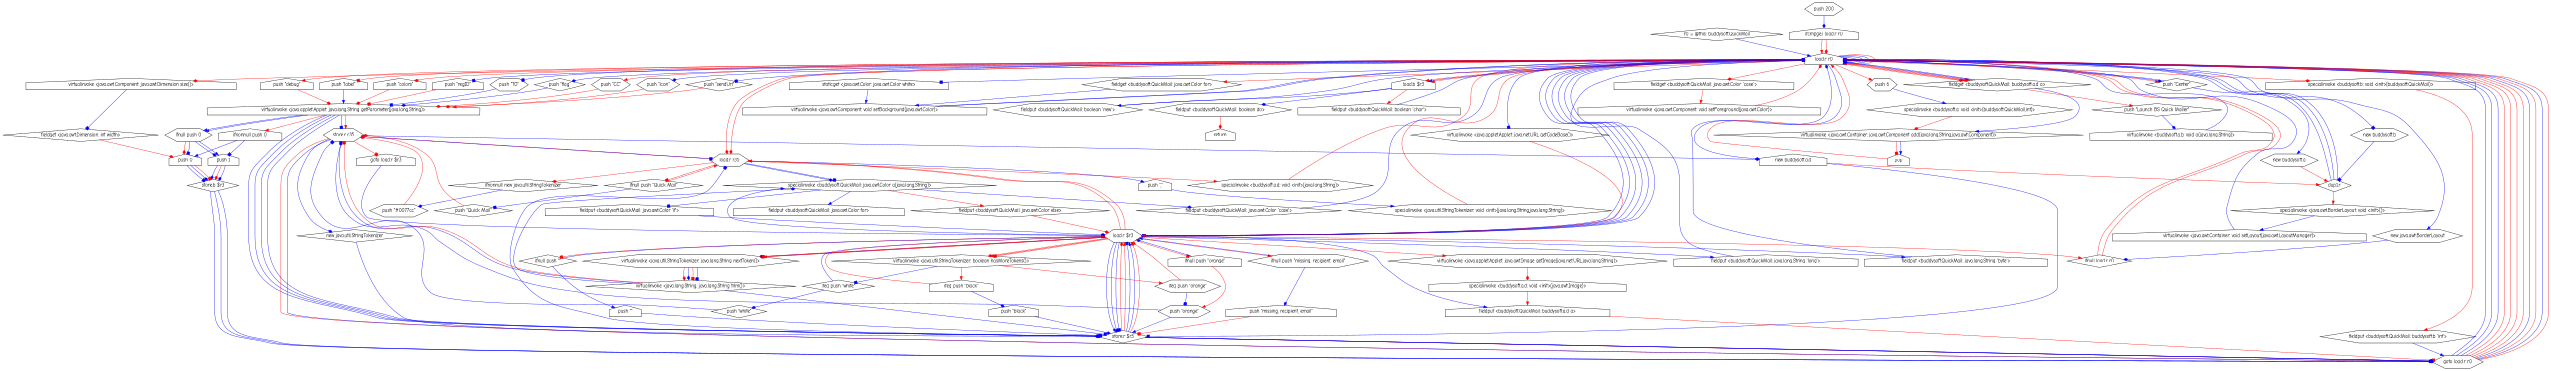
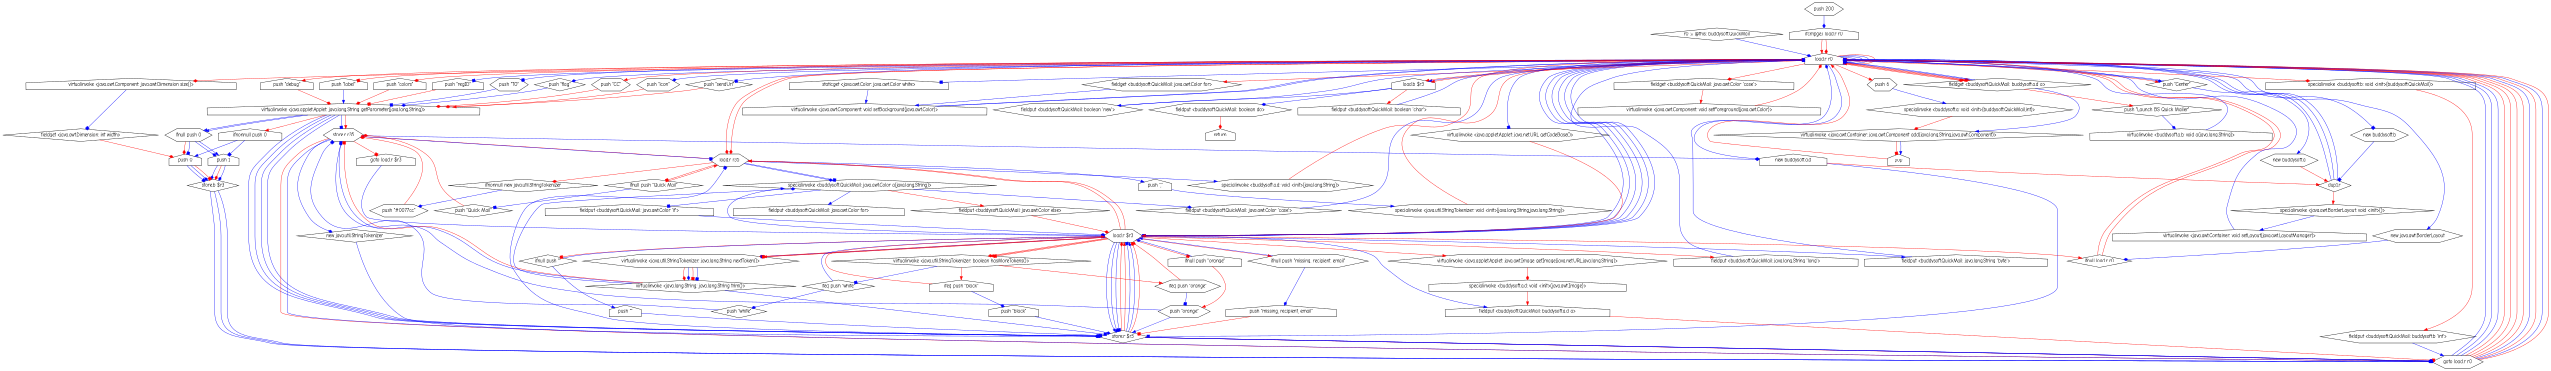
(1771, 47) -> (1771, 47)
(981, 170) -> (981, 170)
(1426, 245) -> (1426, 245)
